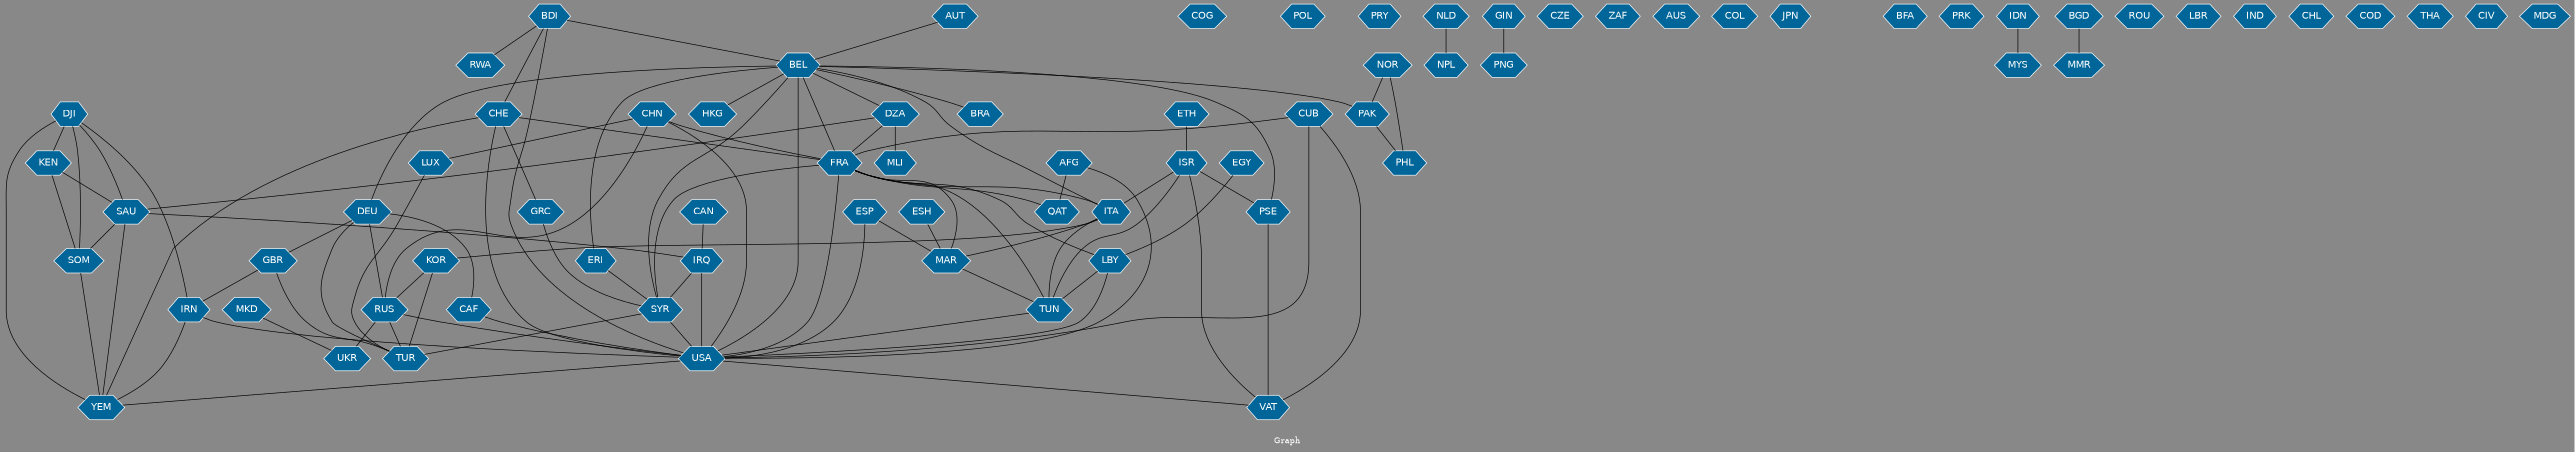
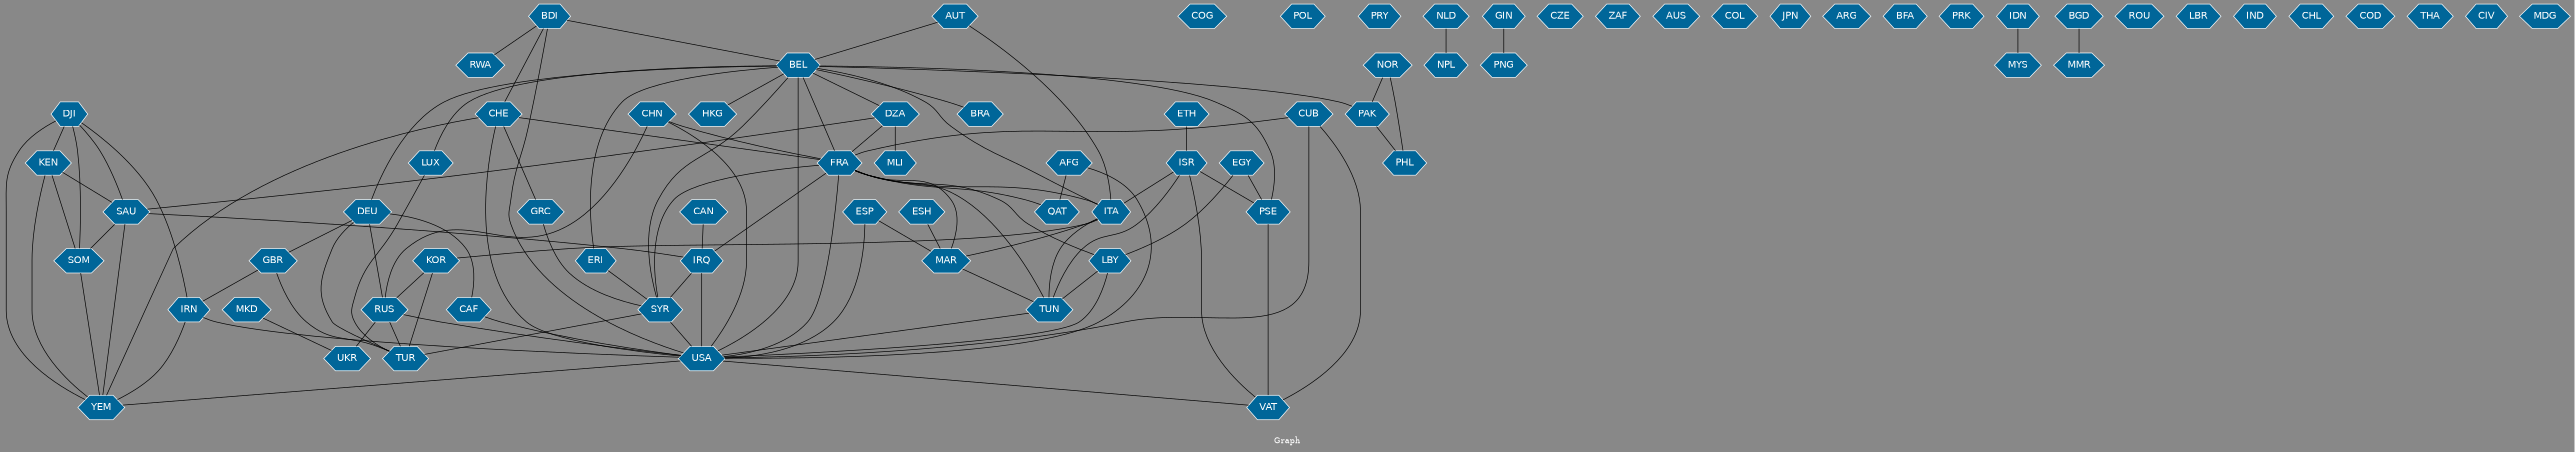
none -> (1847, 16)
none -> (1059, 99)
(541, 139) -> (591, 74)
none -> (1255, 188)
none -> (770, 212)
none -> (32, 295)
